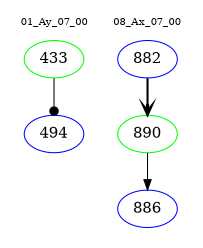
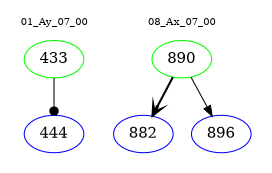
(148, 92) -> (165, 92)
(54, 134) -> (54, 134)
(148, 209) -> (221, 134)
